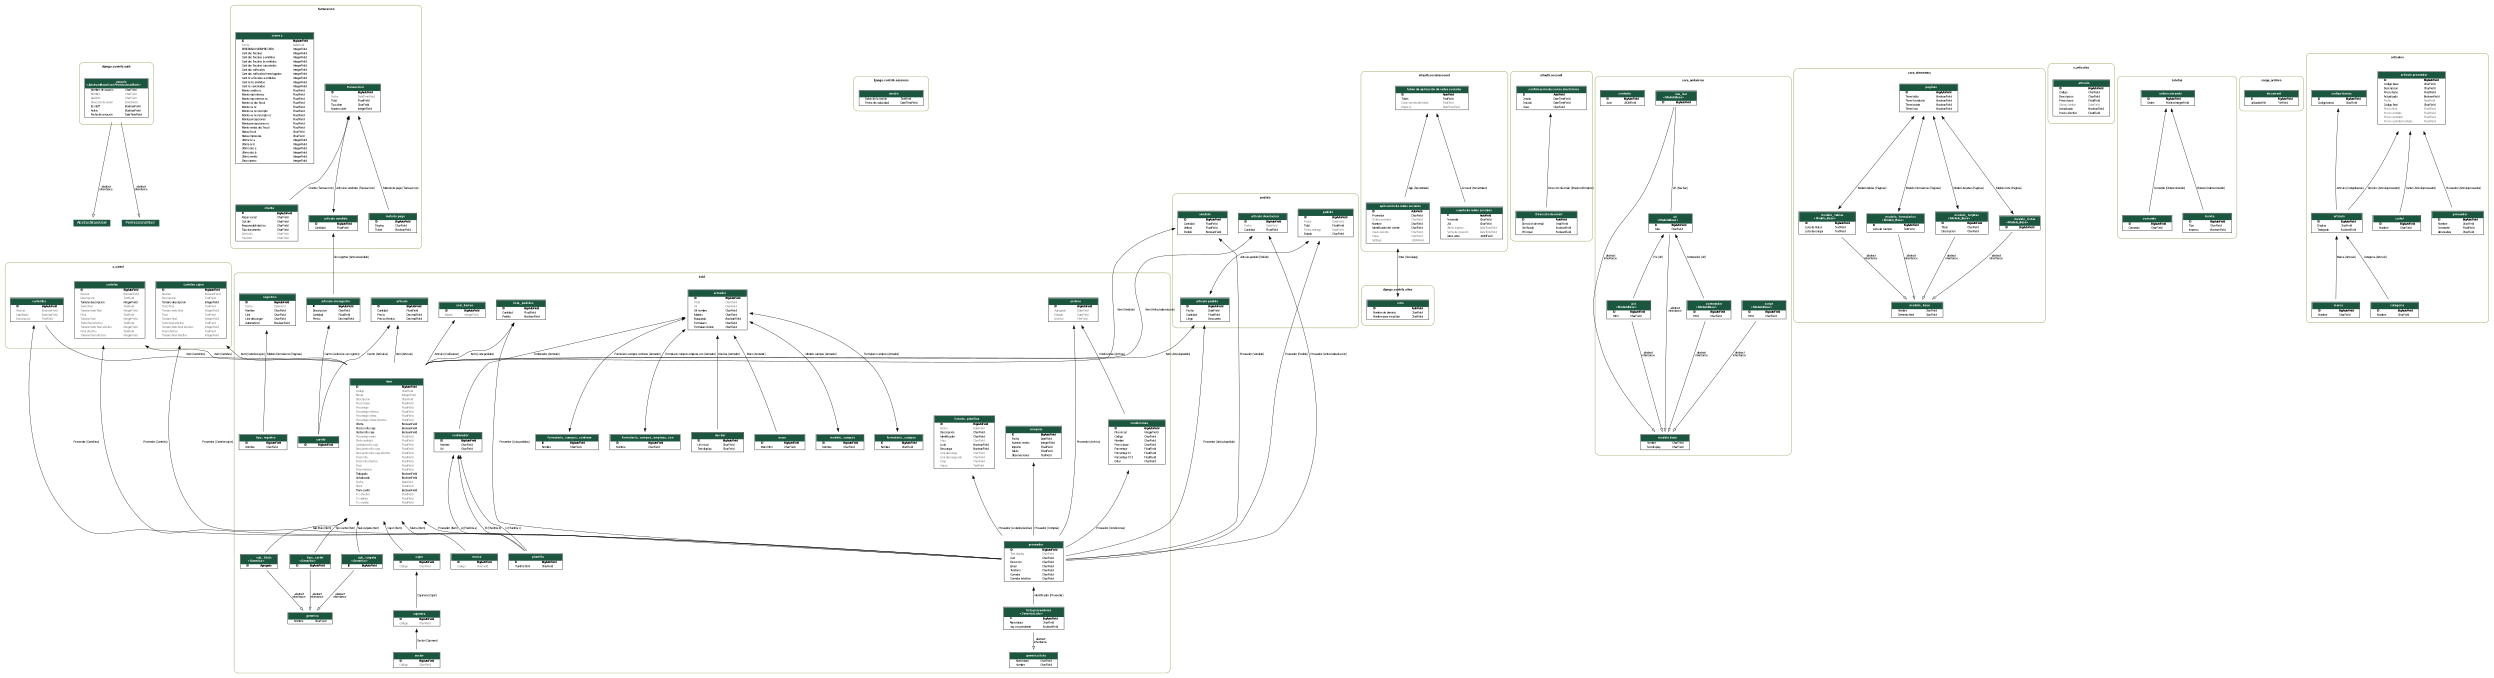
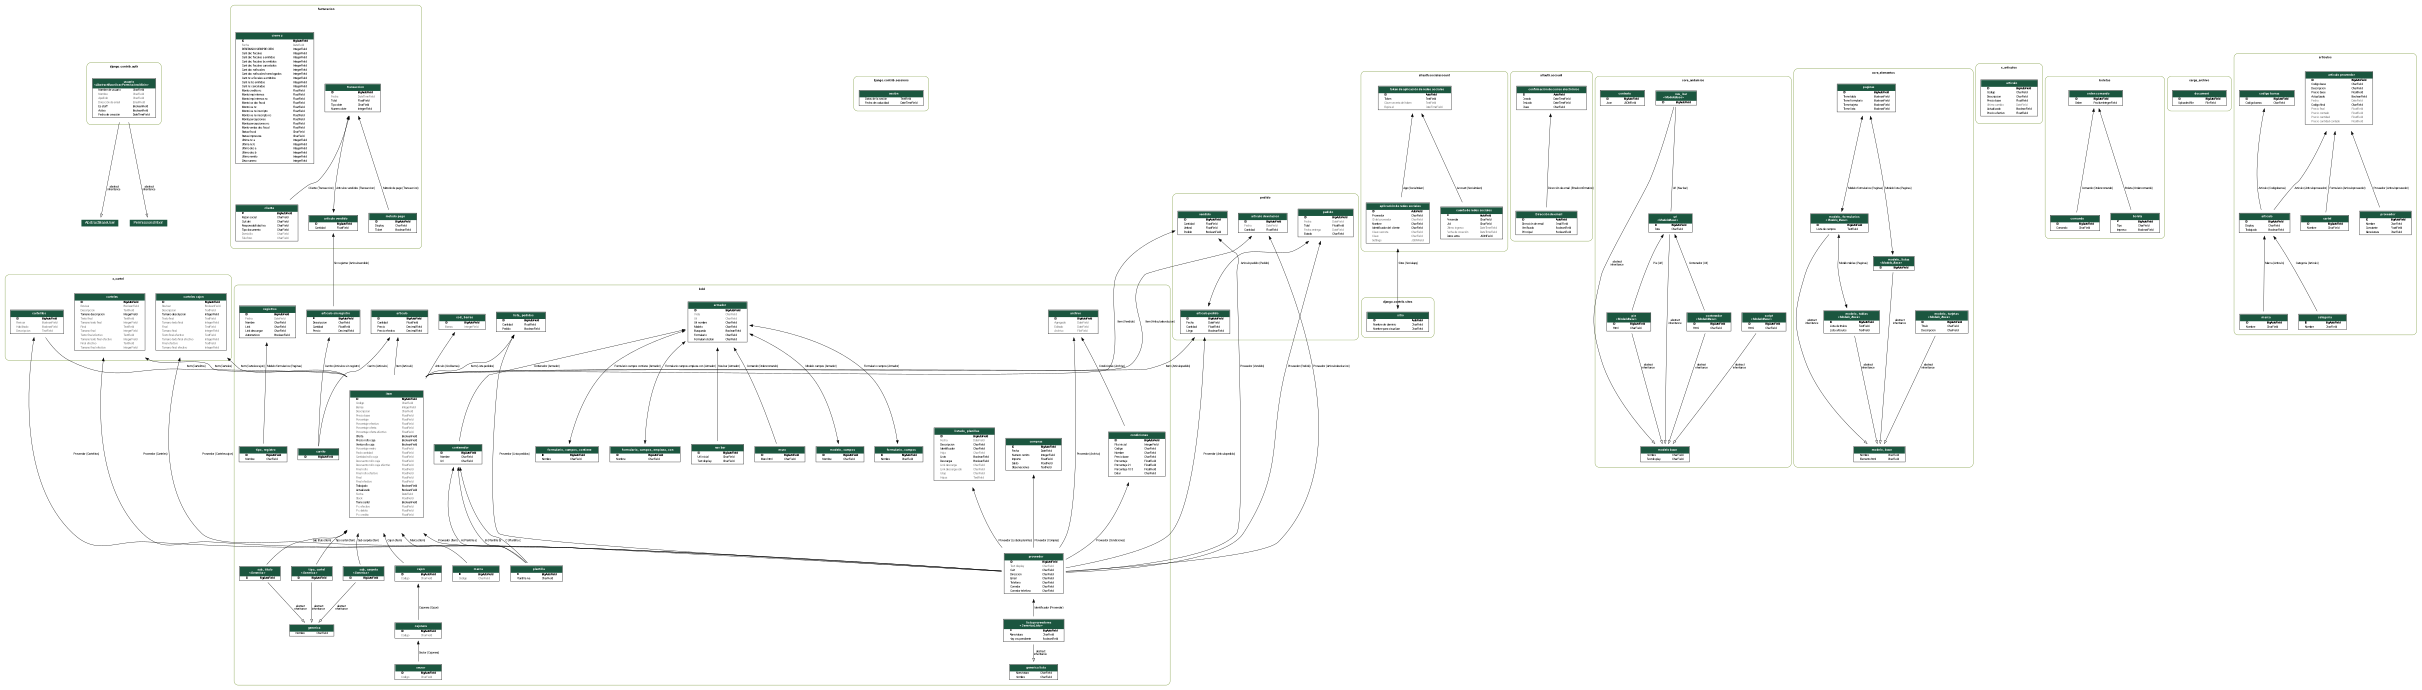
(1946, 162) -> none
(1876, 163) -> (1838, 272)
(2421, 188) -> (2347, 188)
(1814, 232) -> (1838, 330)
(1215, 319) -> (1216, 331)
(756, 354) -> (762, 366)
(266, 566) -> (267, 578)
(522, 566) -> (523, 579)
